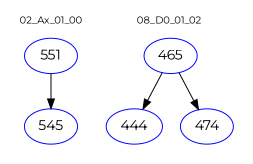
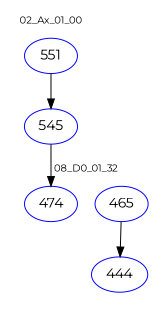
(170, 21) -> (86, 169)
(186, 87) -> (51, 166)
